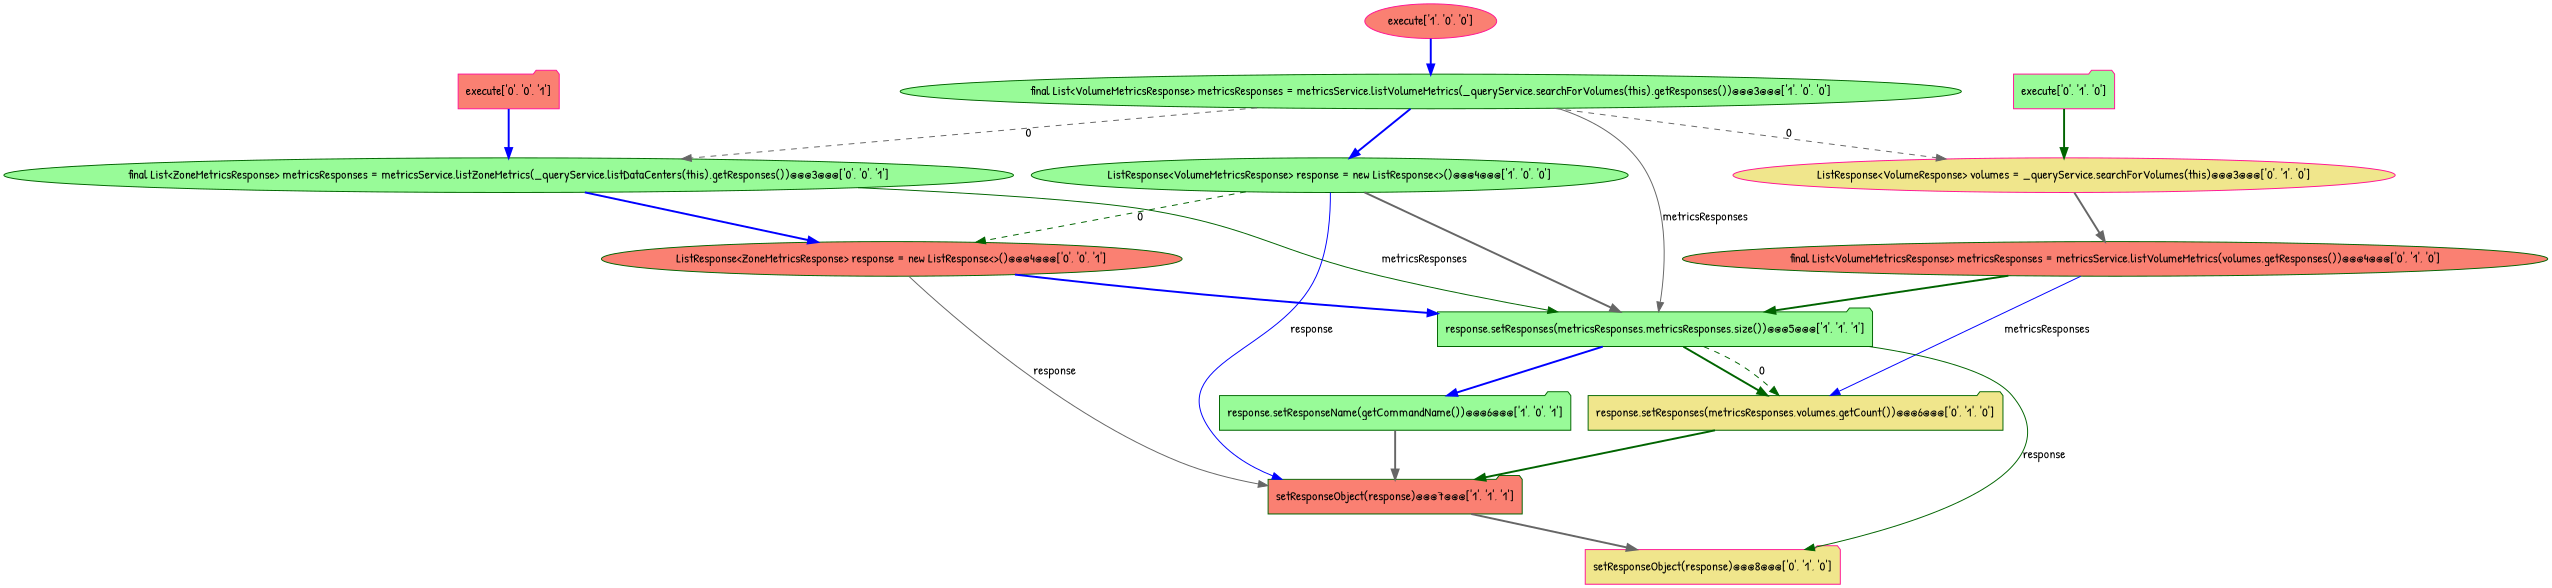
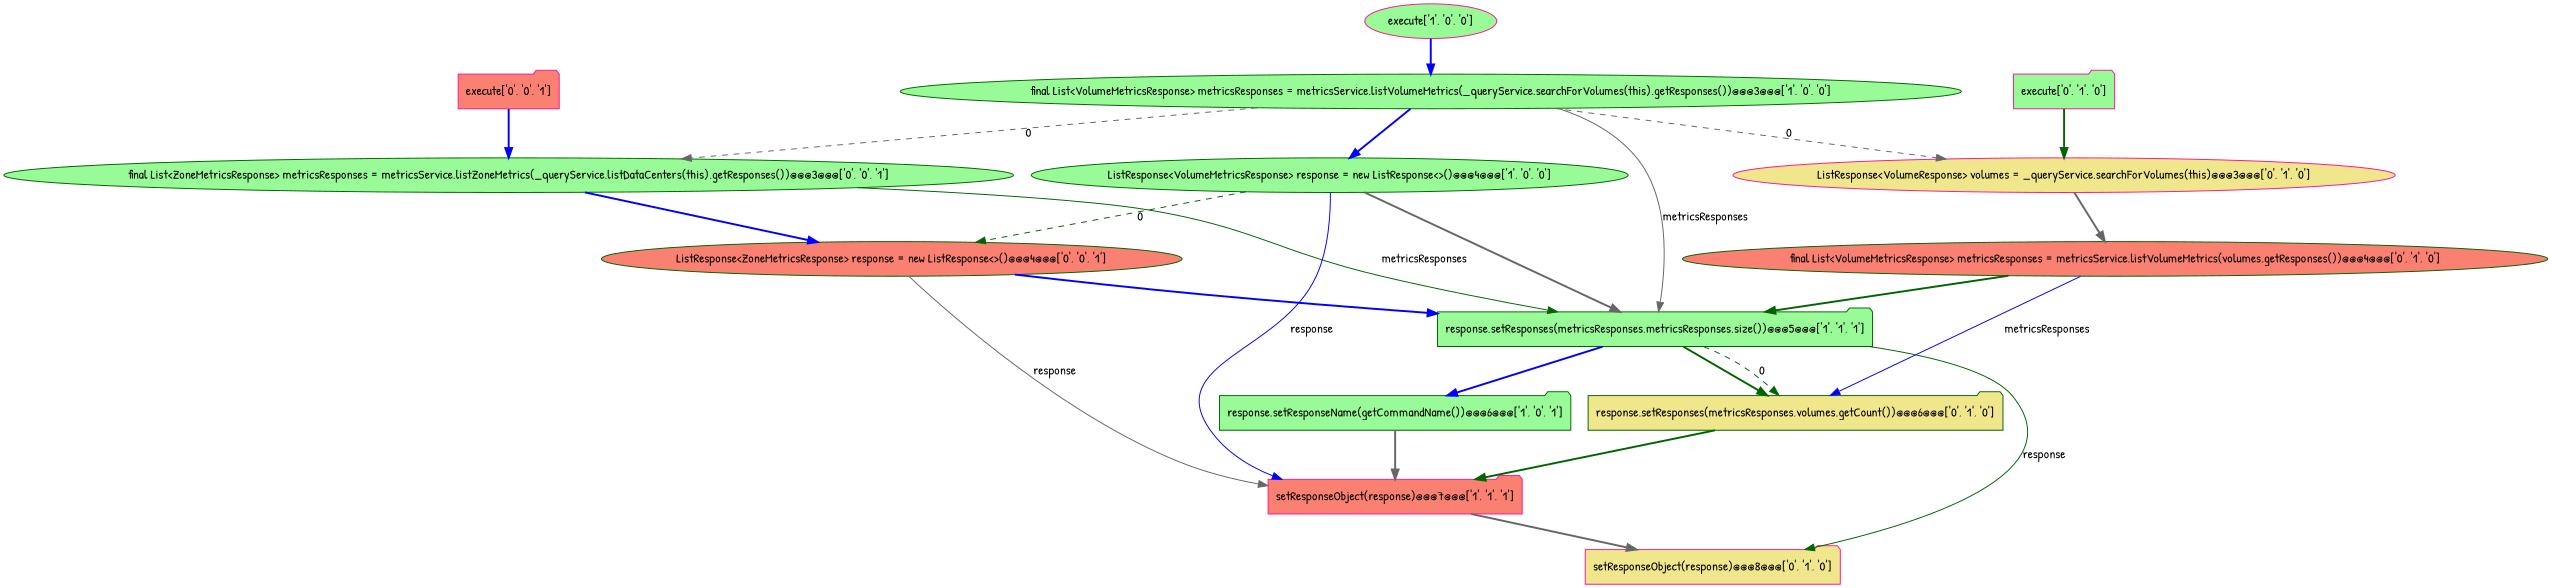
(1431, 21) -> (1431, 21)
(1395, 497) -> (1395, 497)
